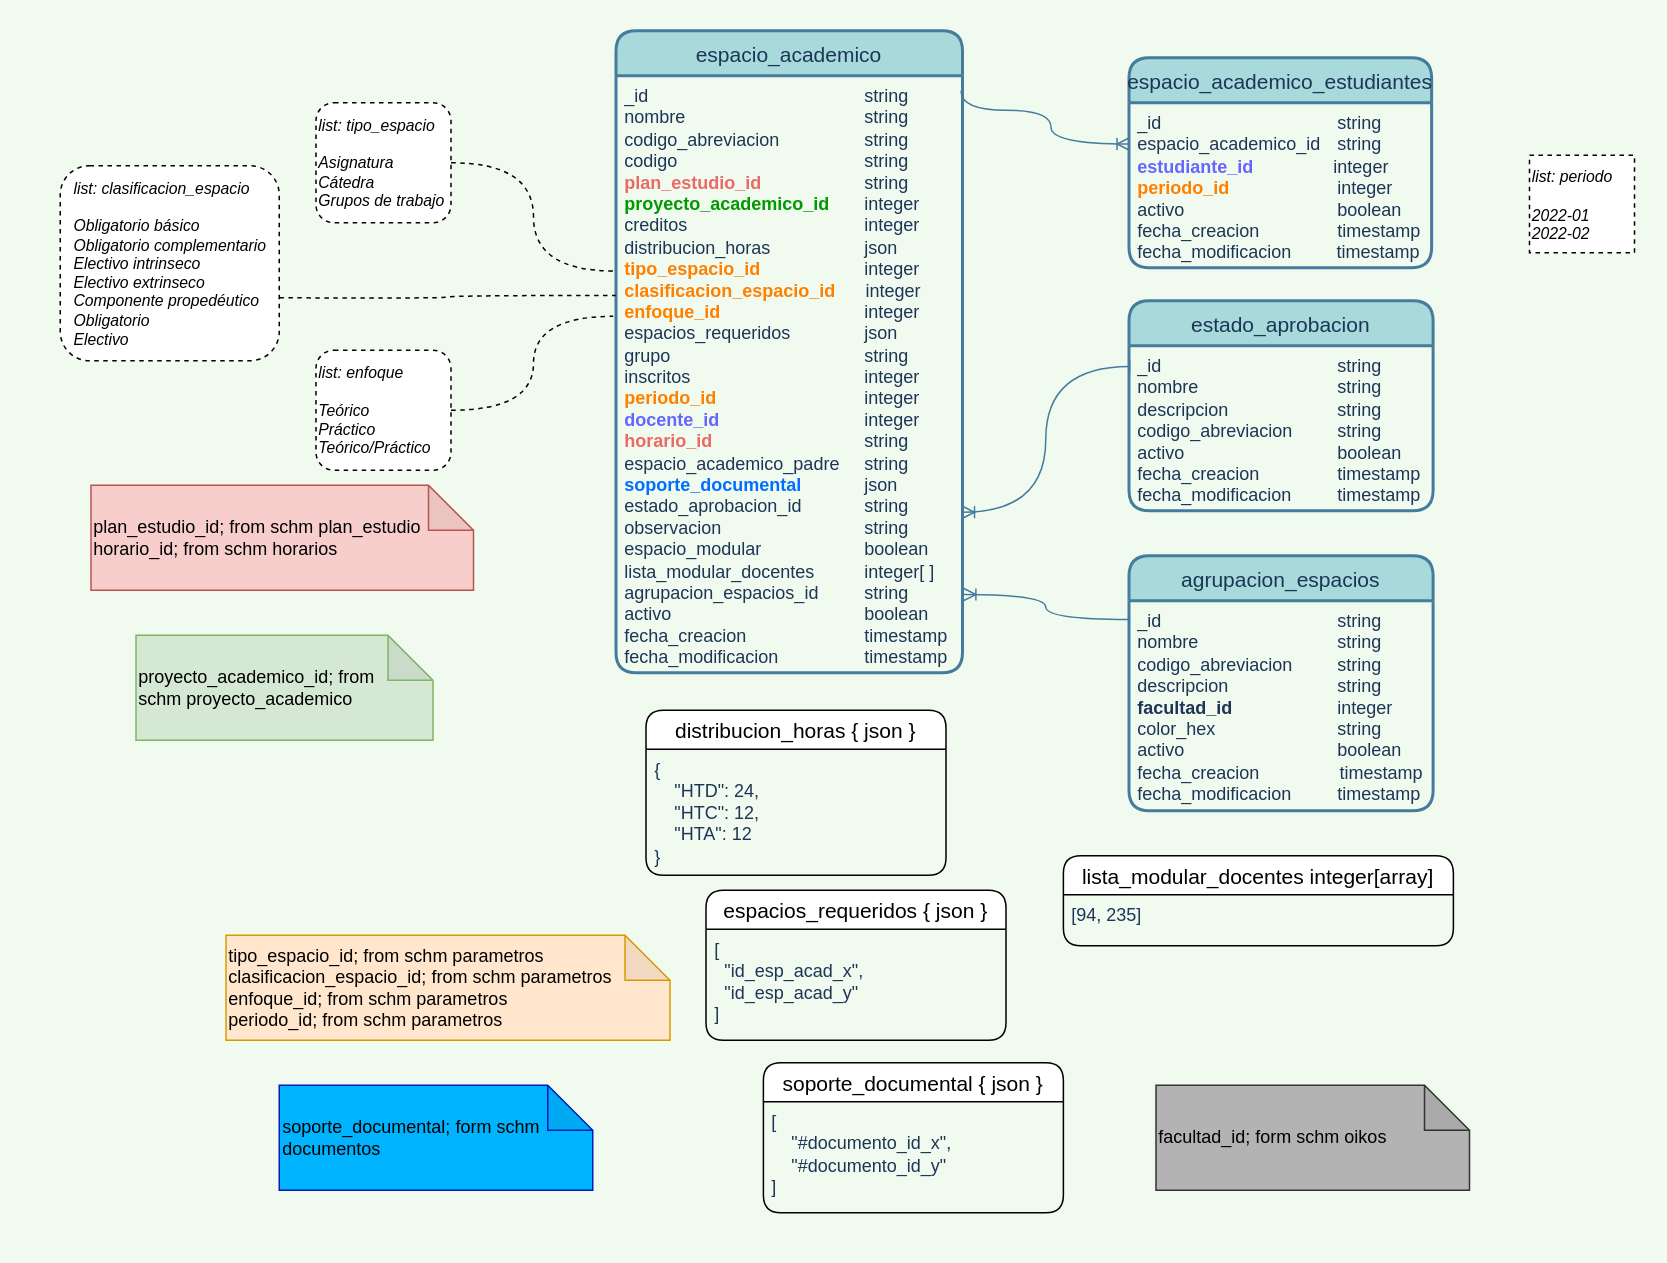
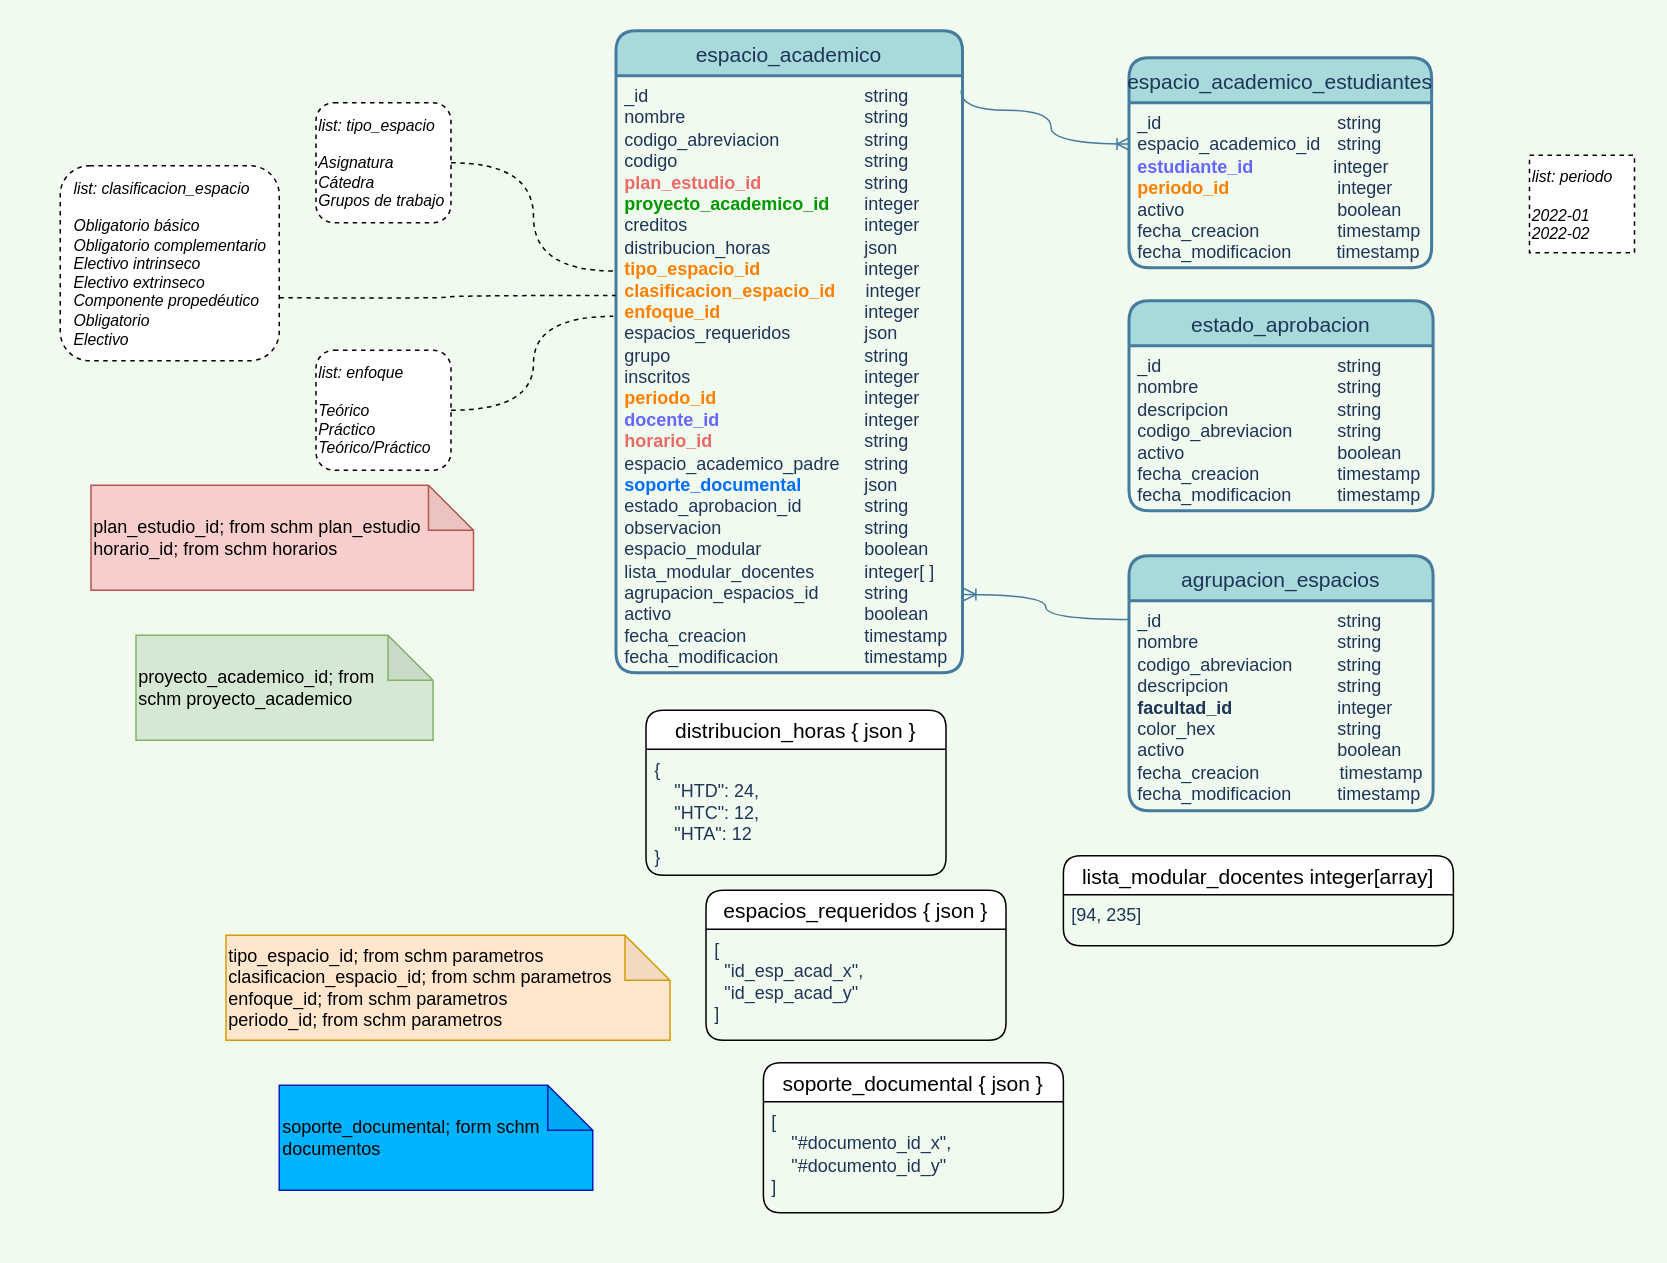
(1046, 439) -> none
(1313, 1138) -> none
